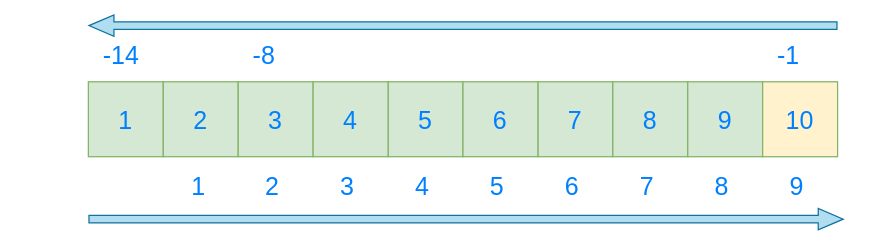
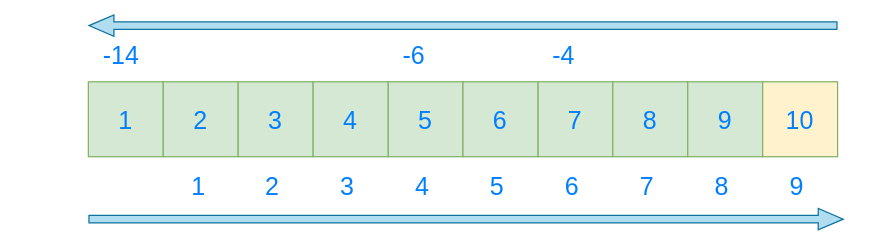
(263, 51) -> none
none -> (413, 51)
none -> (563, 51)
(788, 51) -> none
